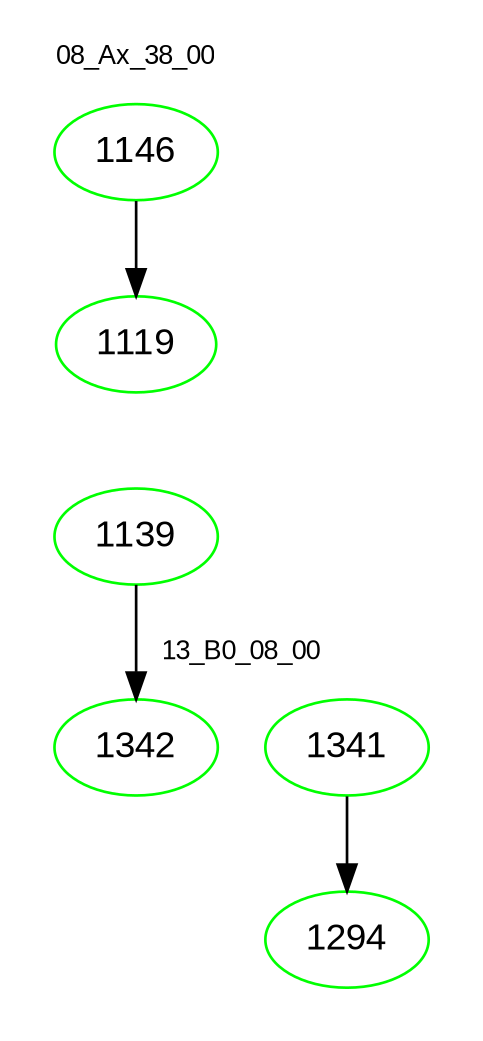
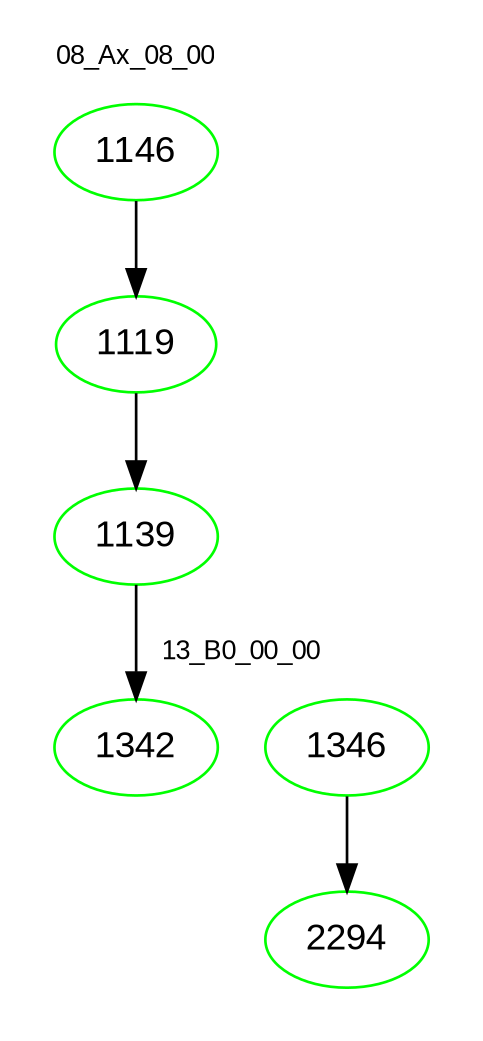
(136, 57) -> (136, 57)
none -> (136, 427)
(242, 653) -> (242, 653)
(347, 747) -> (347, 747)
(347, 940) -> (347, 940)
